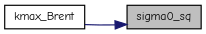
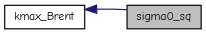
(100, 25) -> (112, 9)
